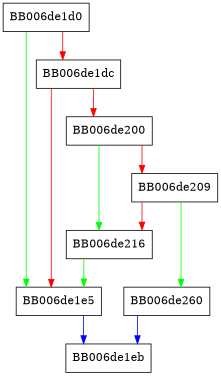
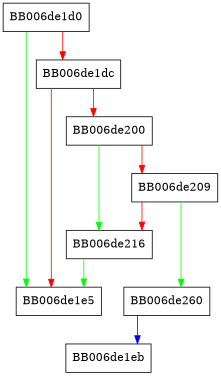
(84, 326) -> none
